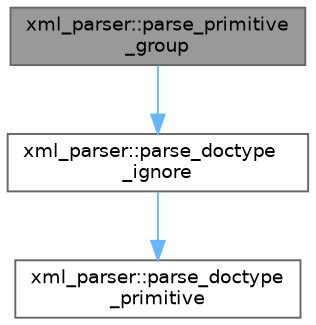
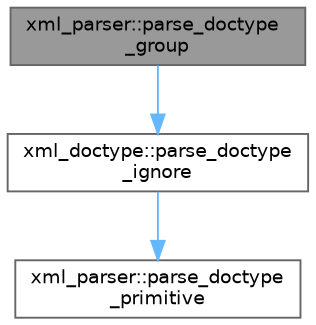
(158, 36) -> (158, 36)
(158, 163) -> (158, 163)
